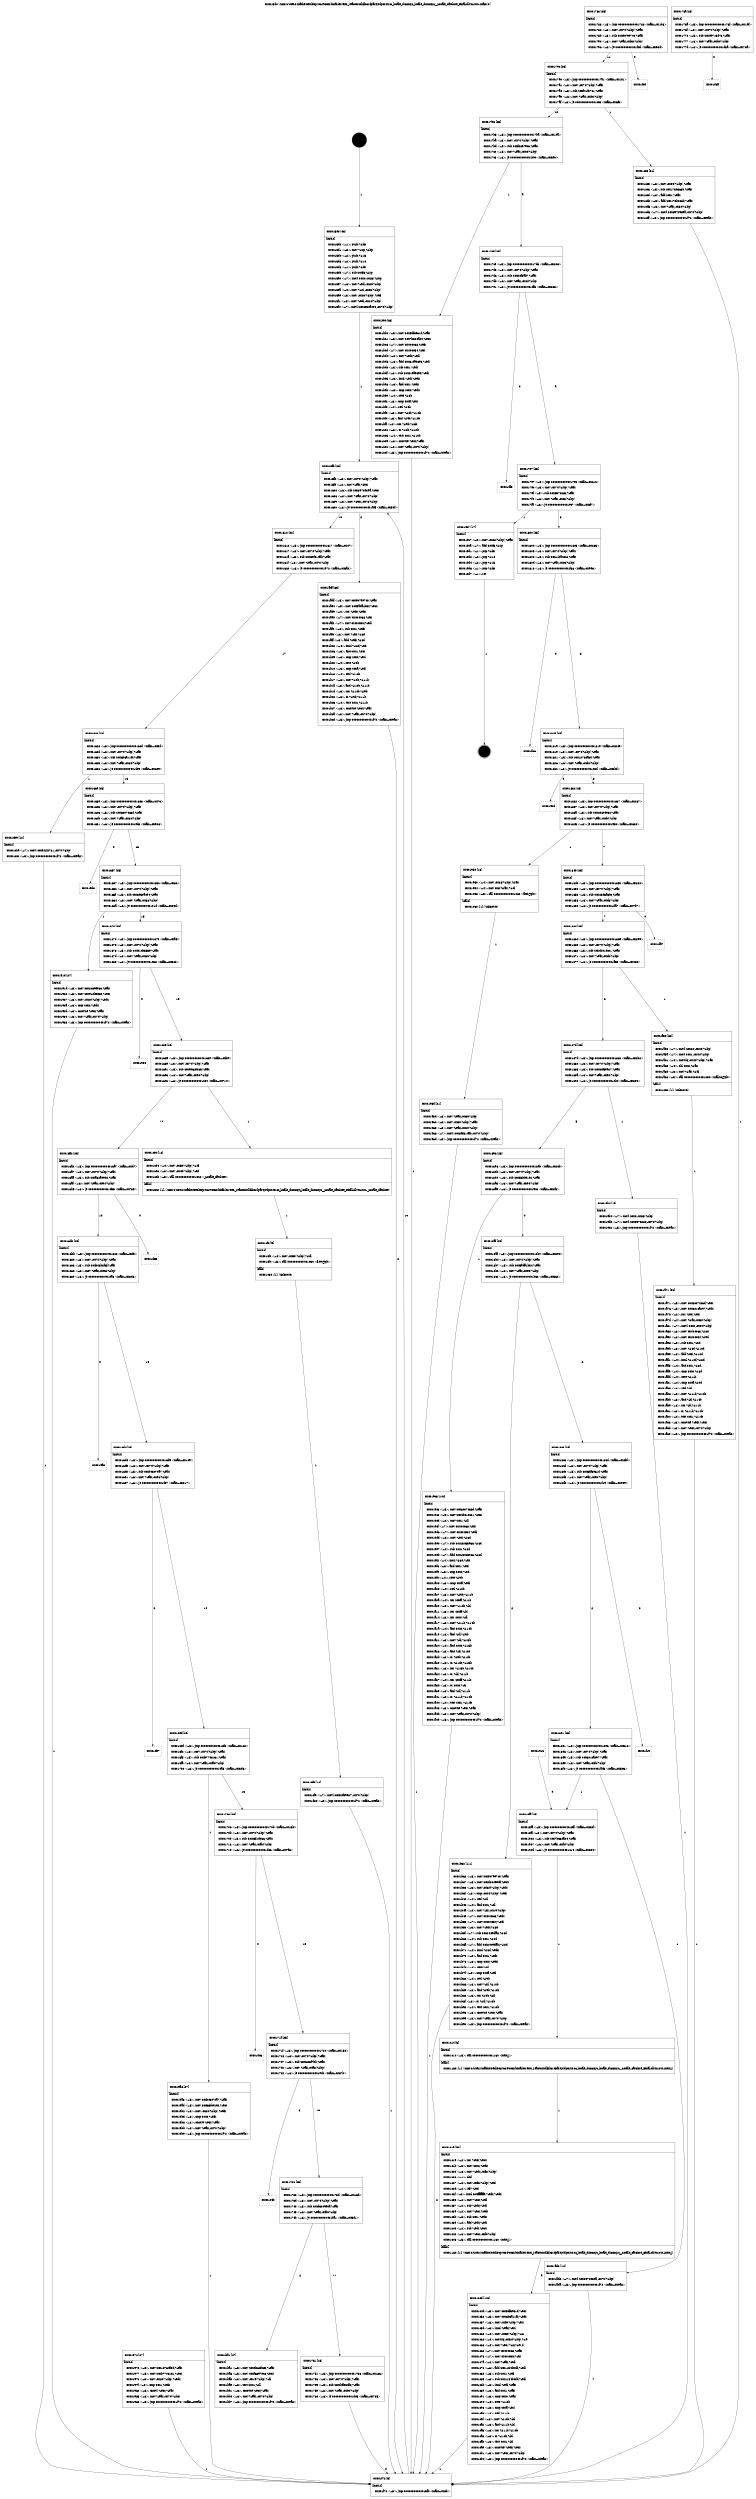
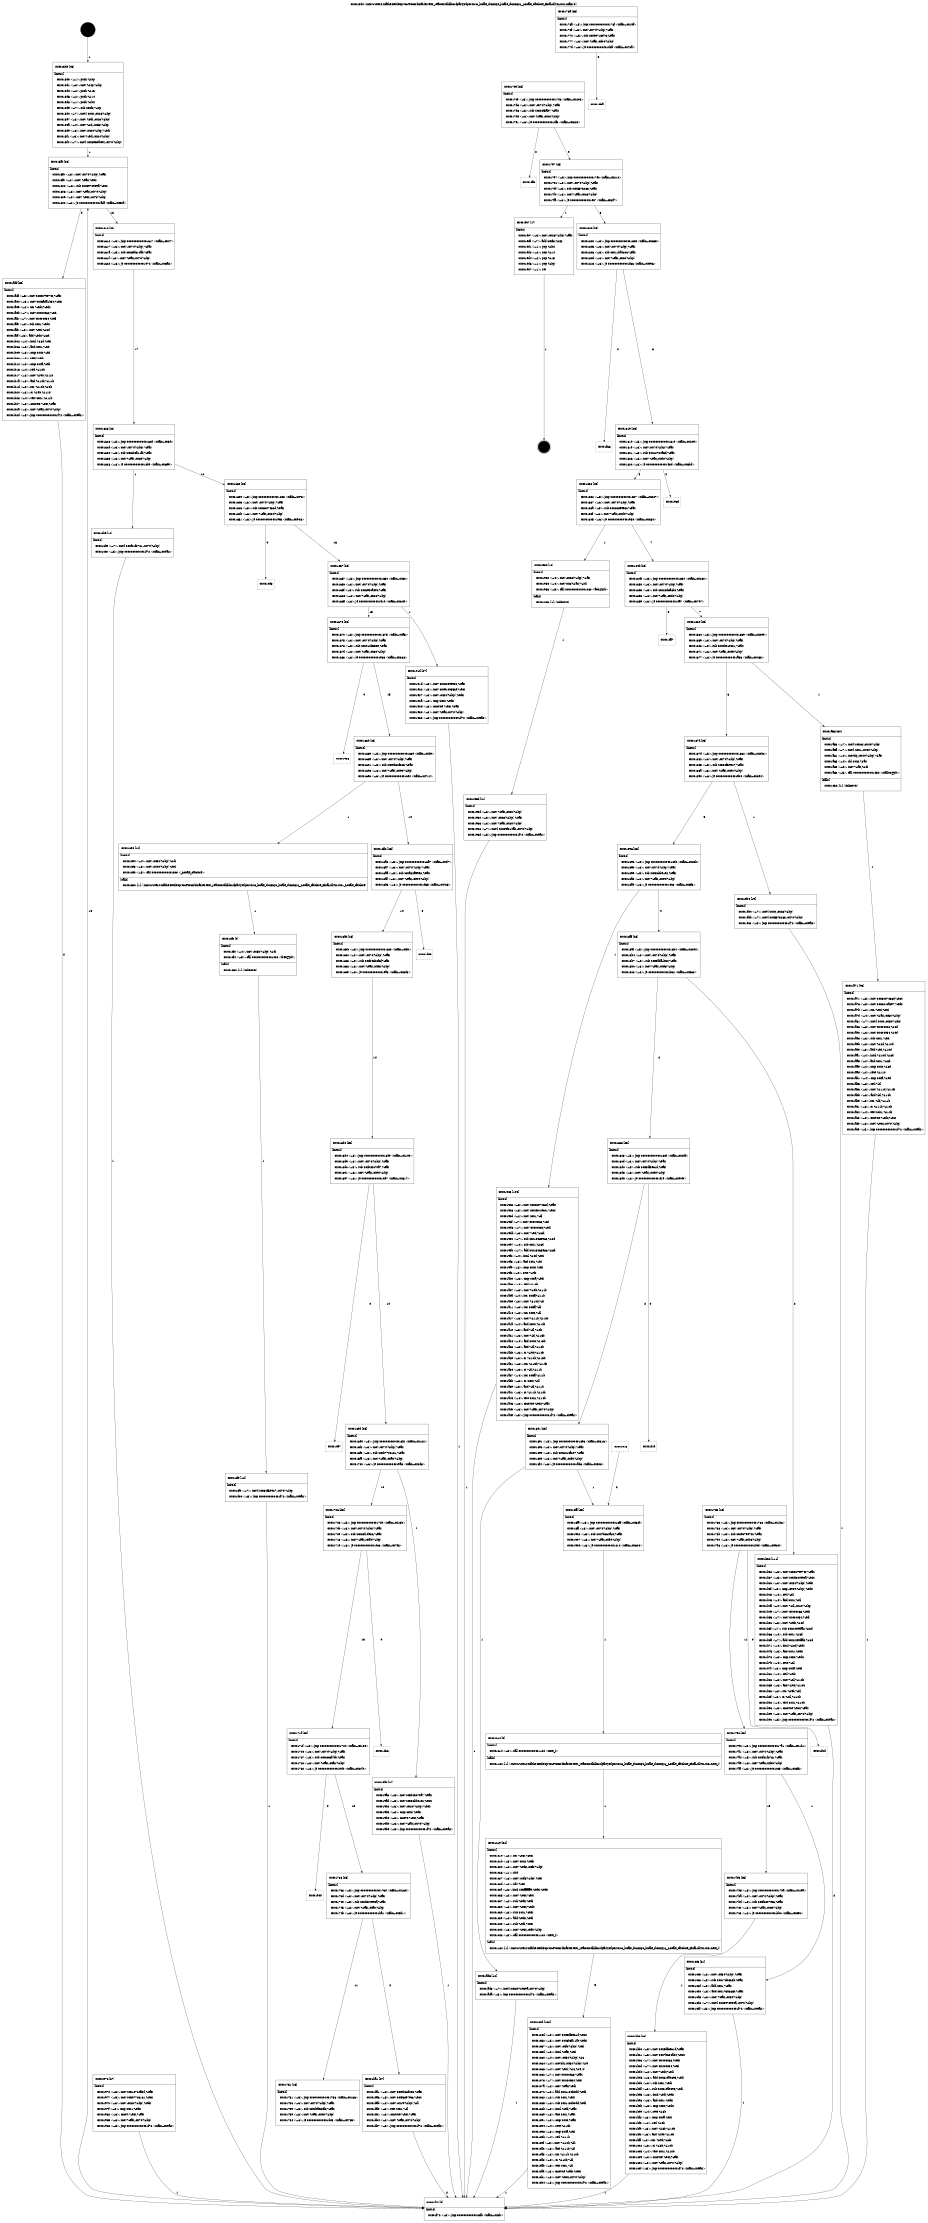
(521, 204) -> none
(98, 1466) -> none
(364, 2439) -> (427, 2165)
